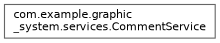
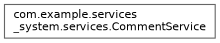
(110, 21) -> (110, 21)
